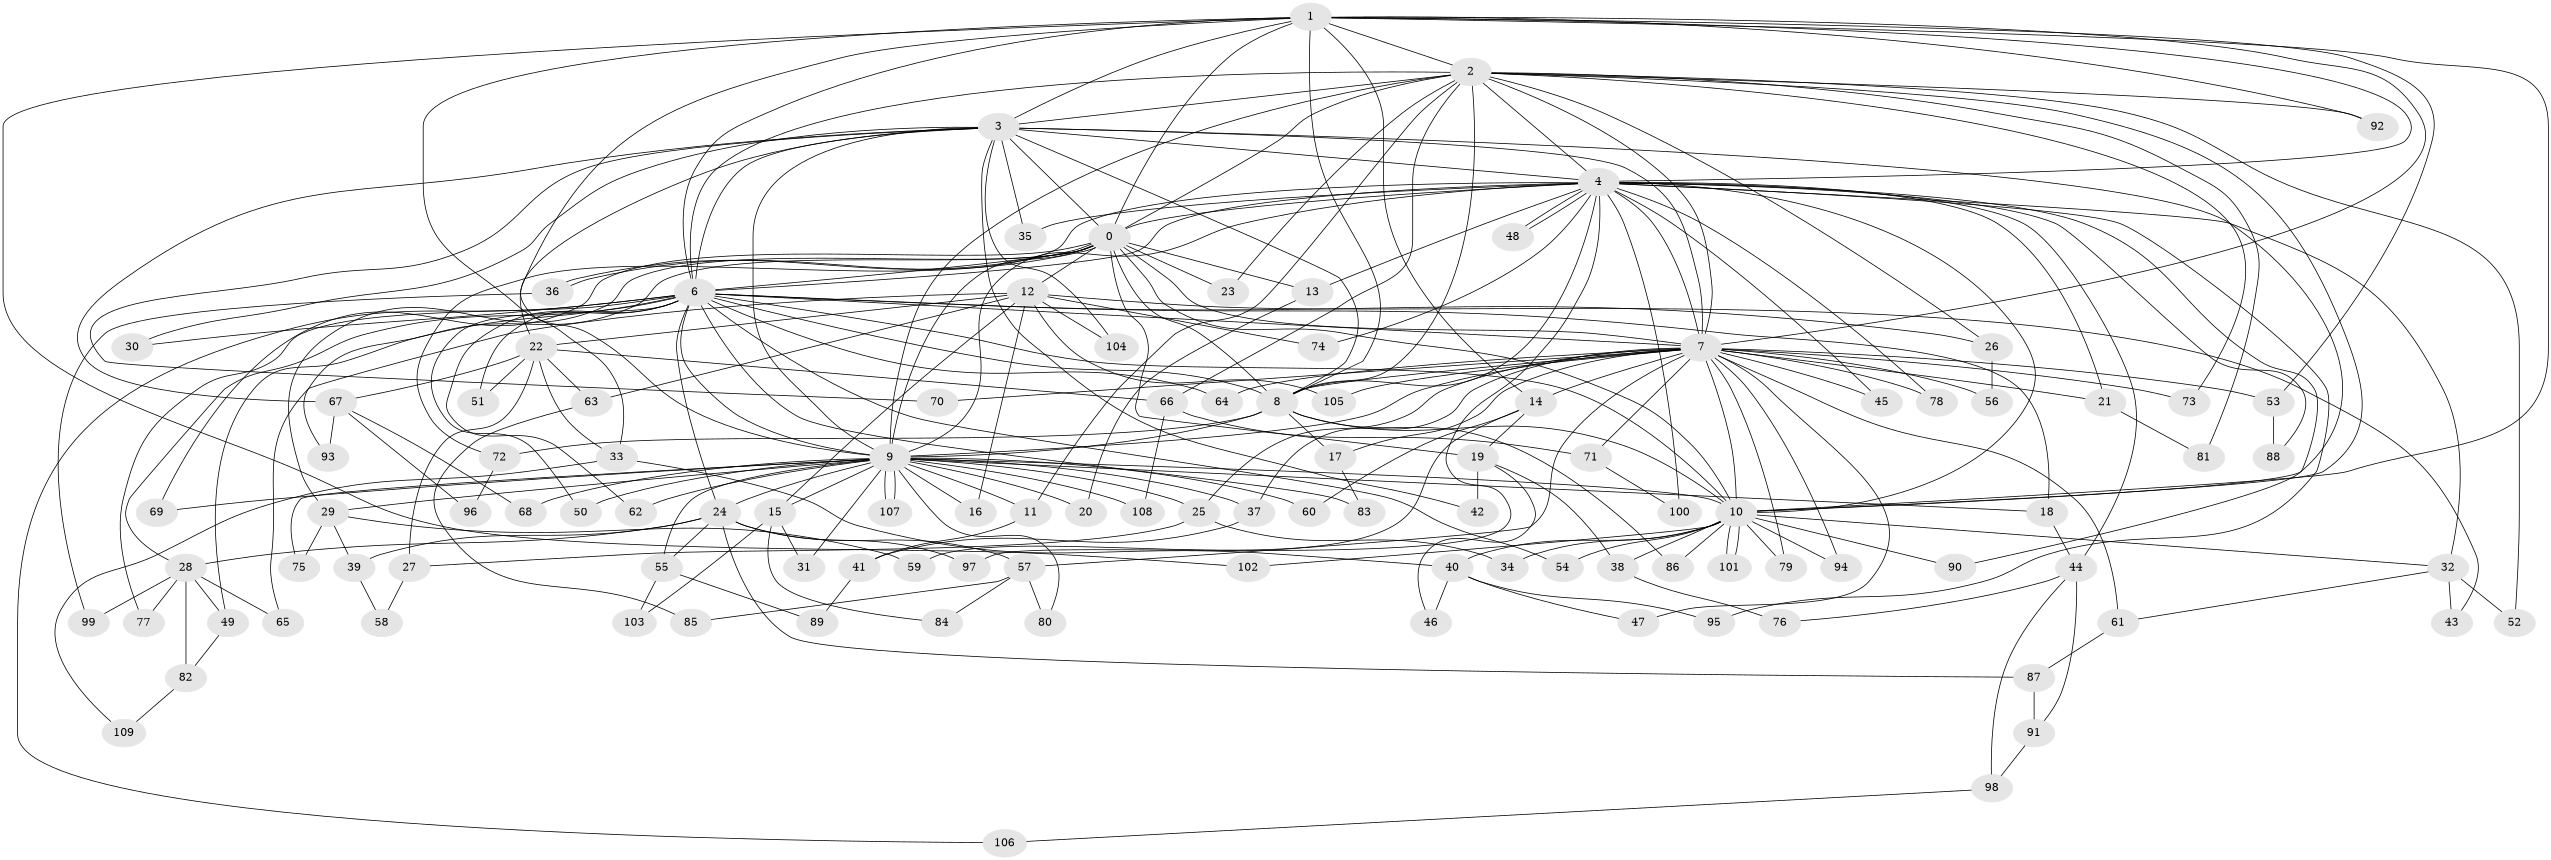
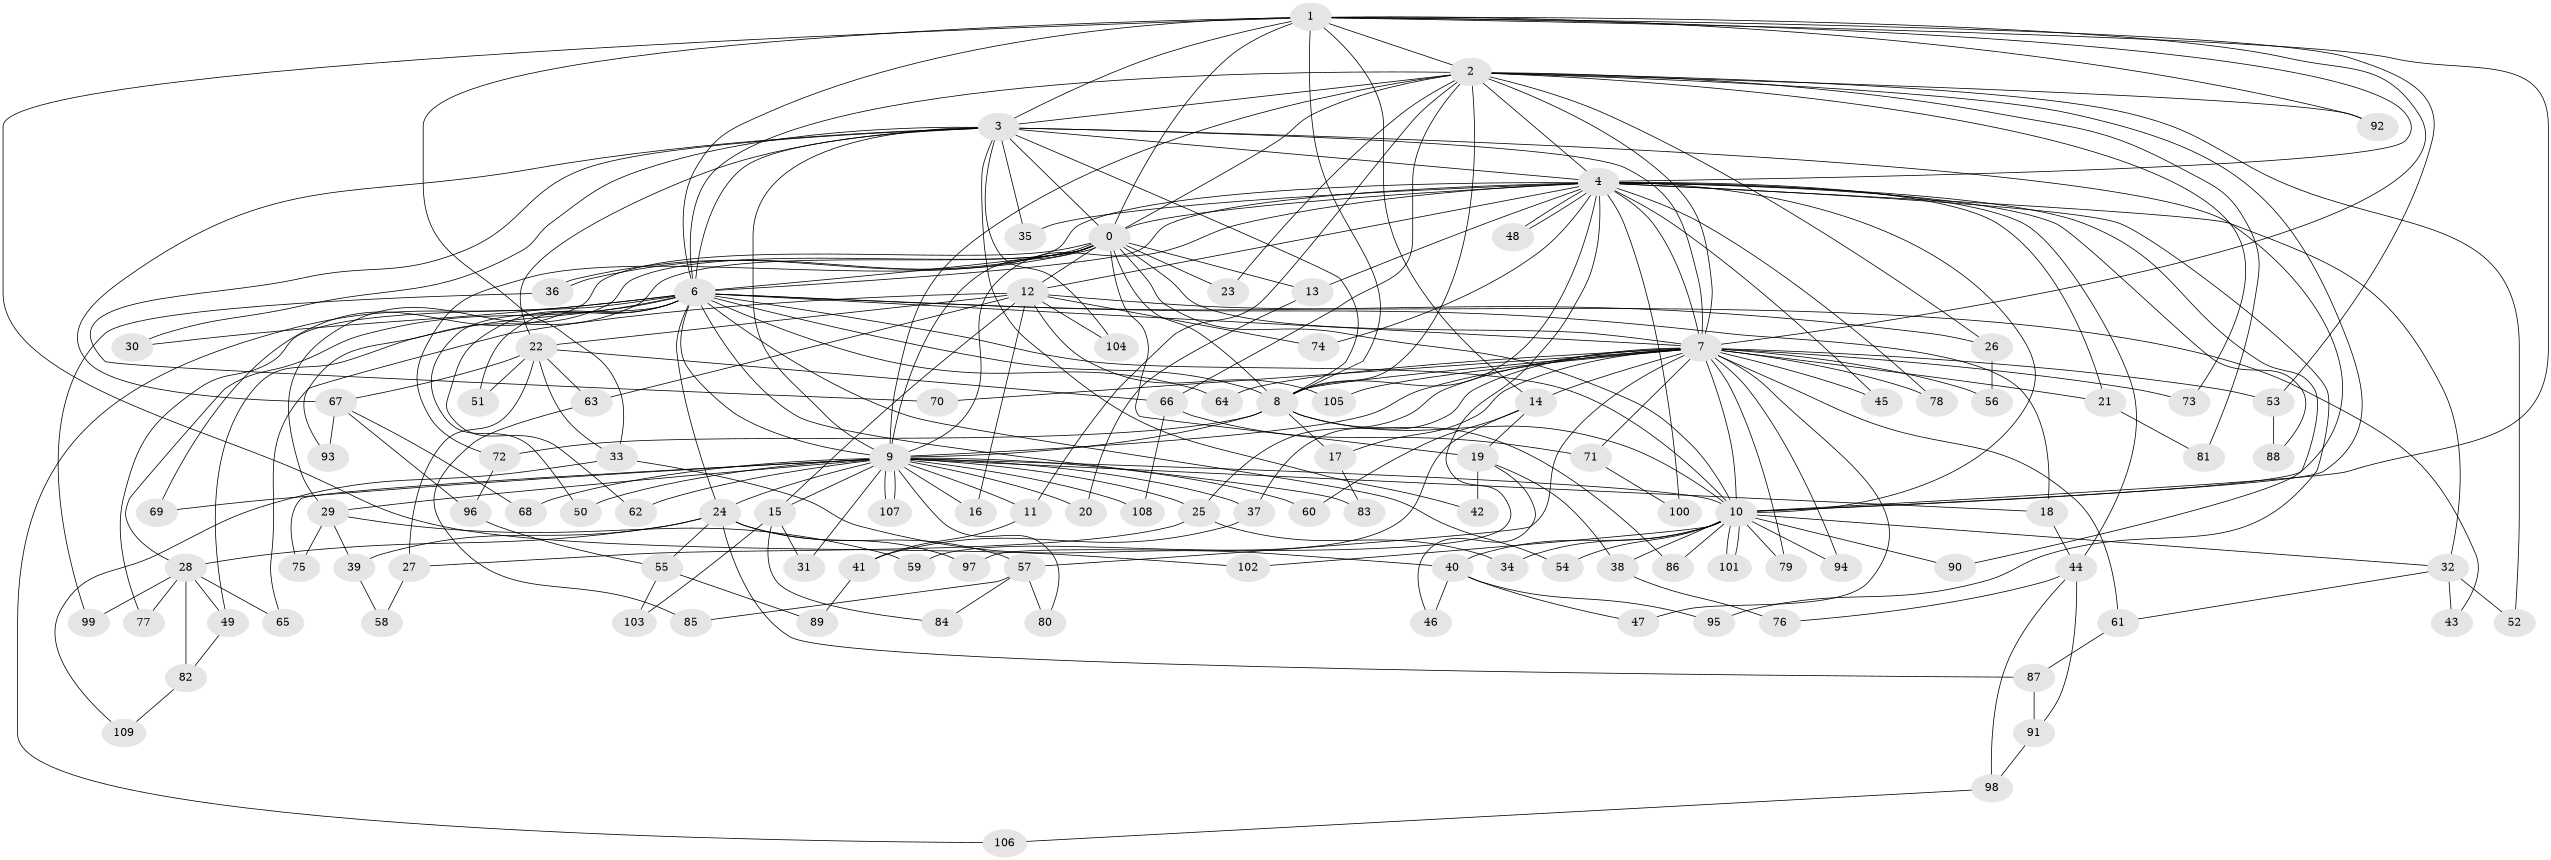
(667, 115) -> none
none -> (1326, 235)
(696, 497) -> (563, 546)
